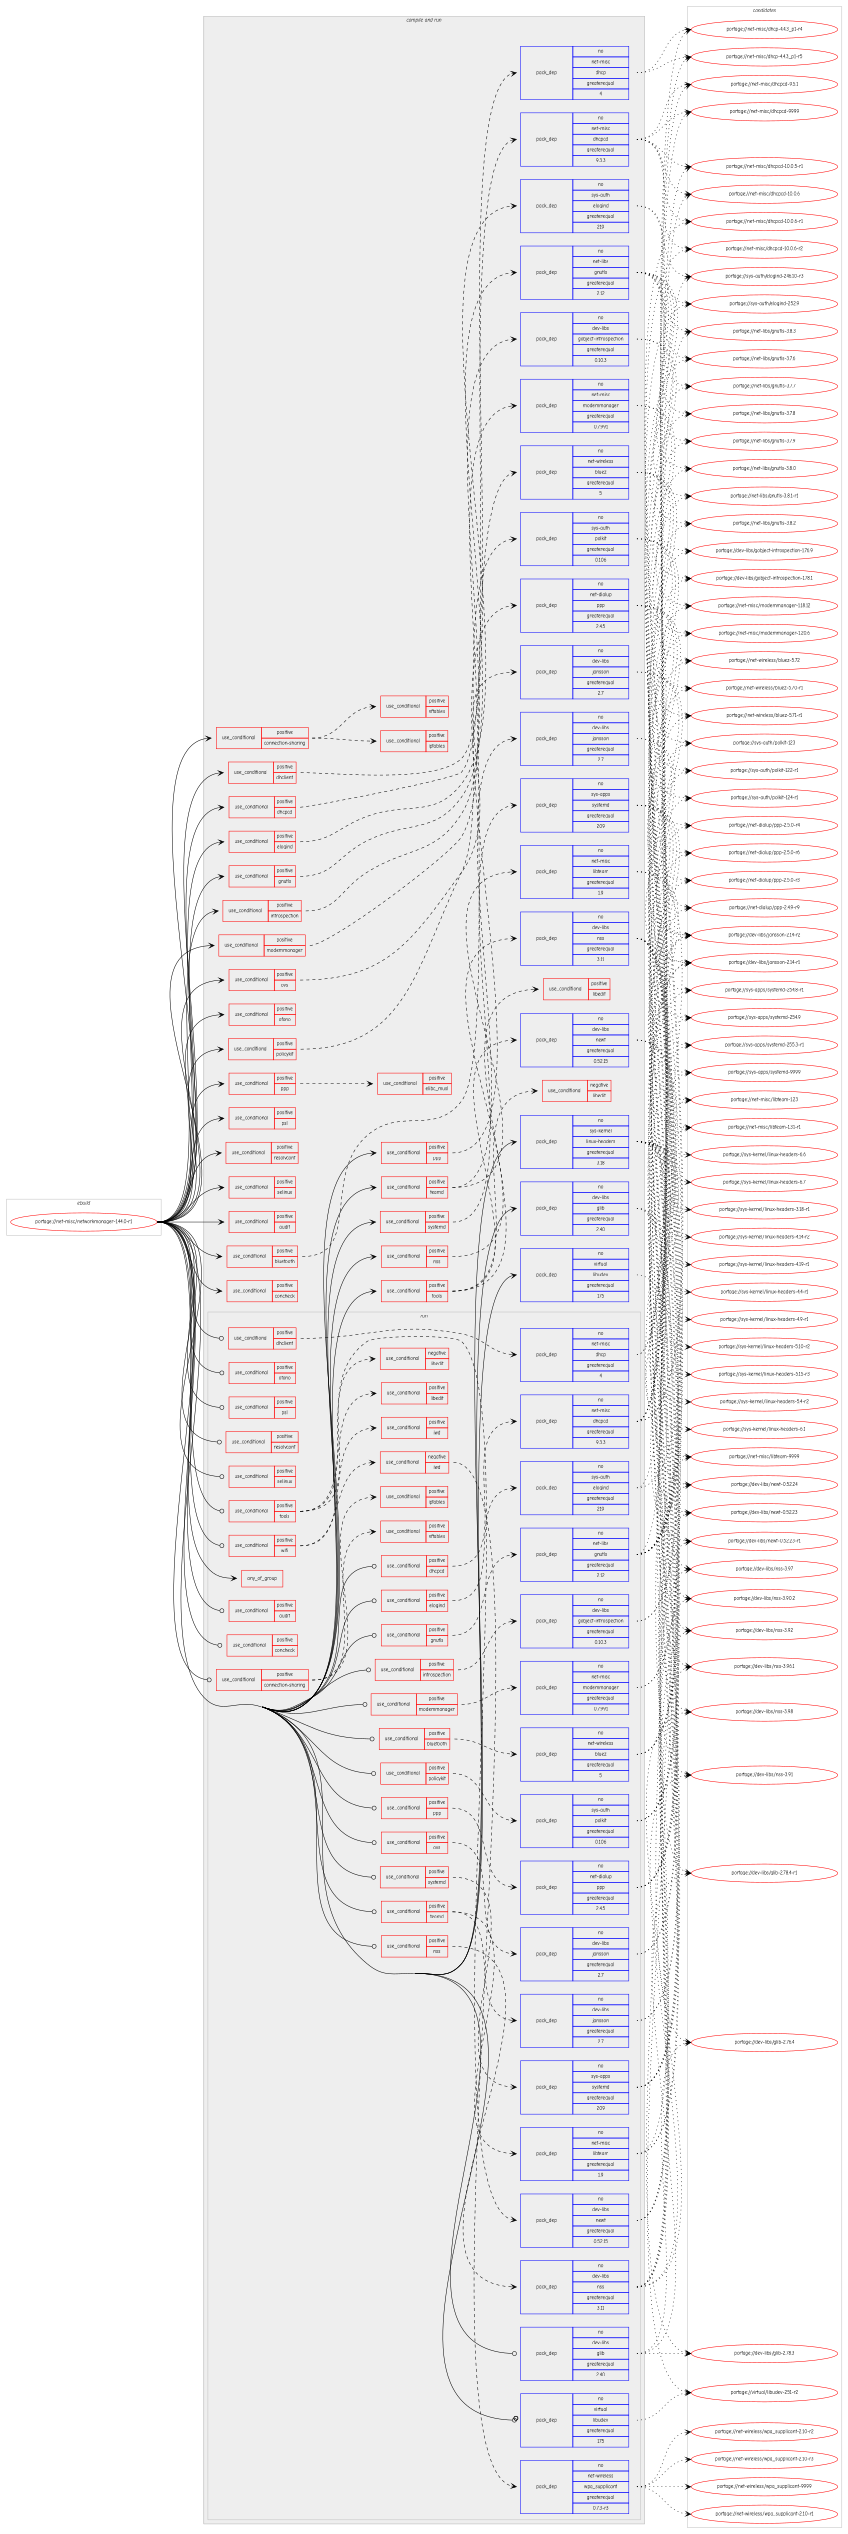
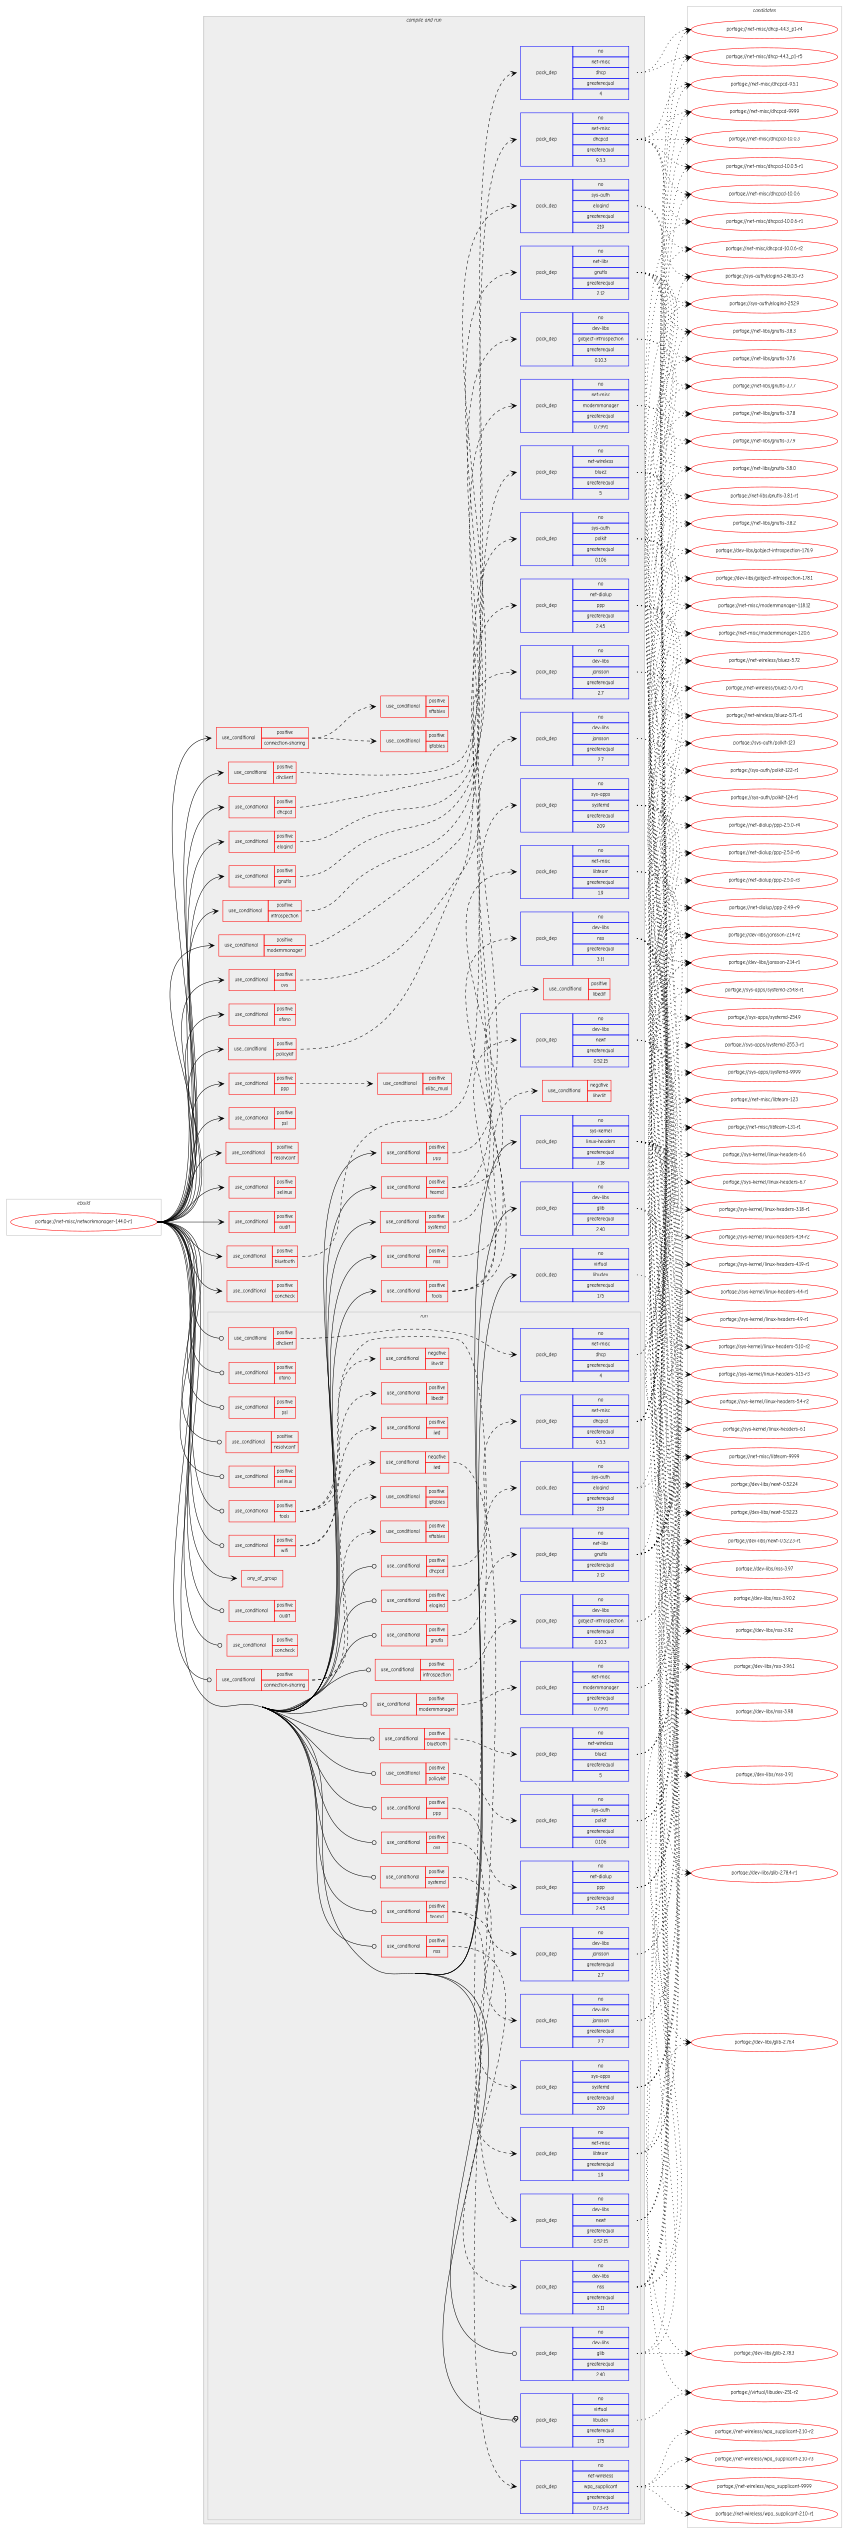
none -> (765, 139)
